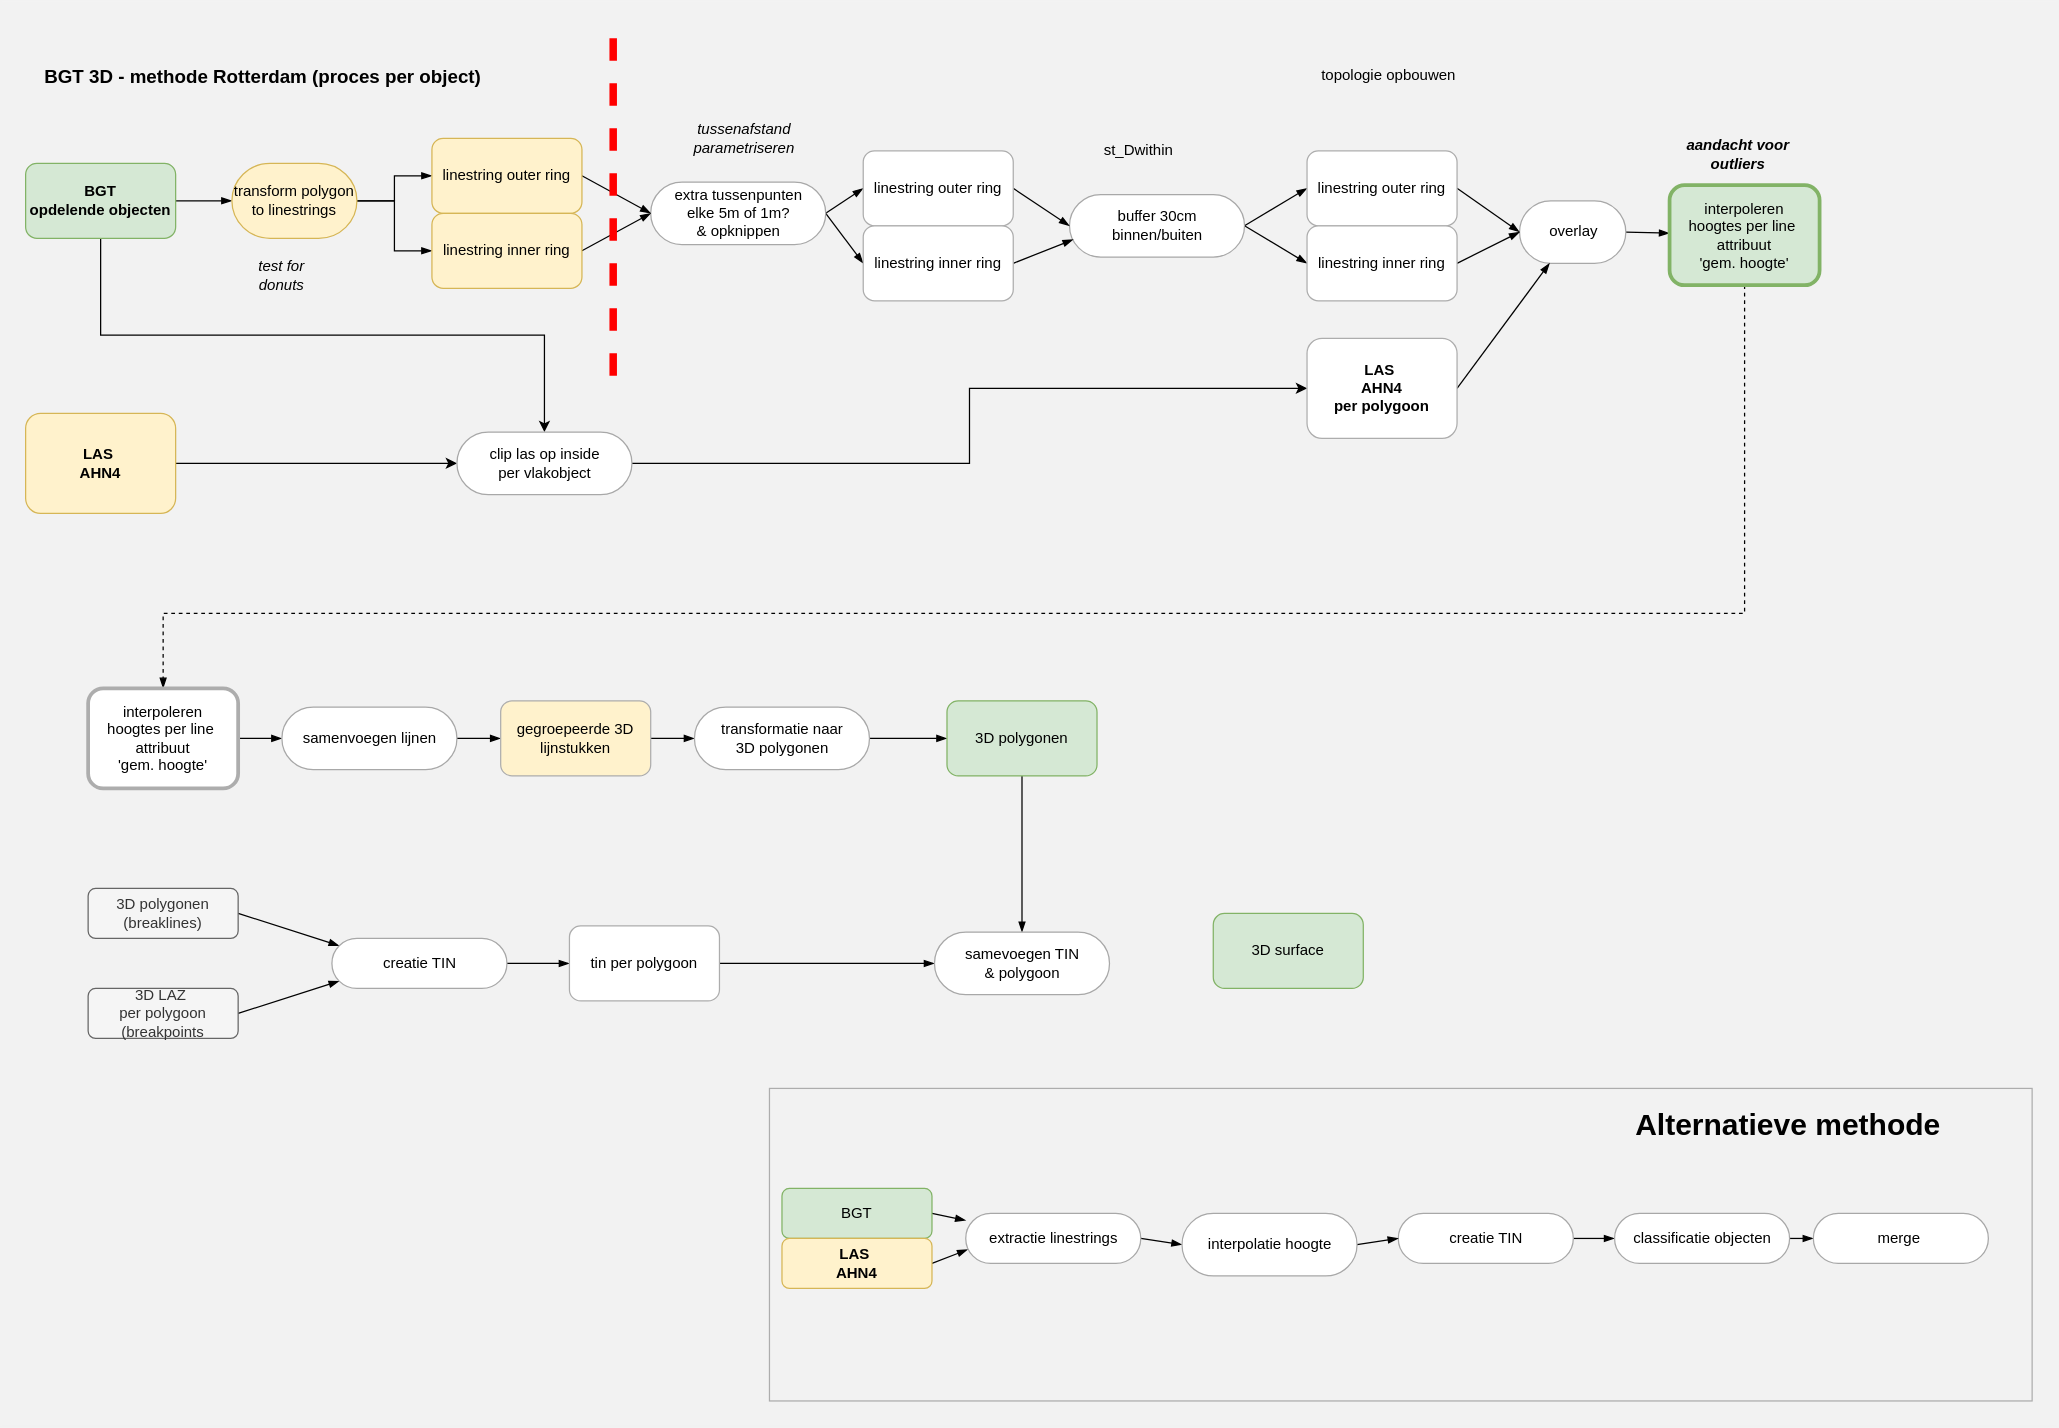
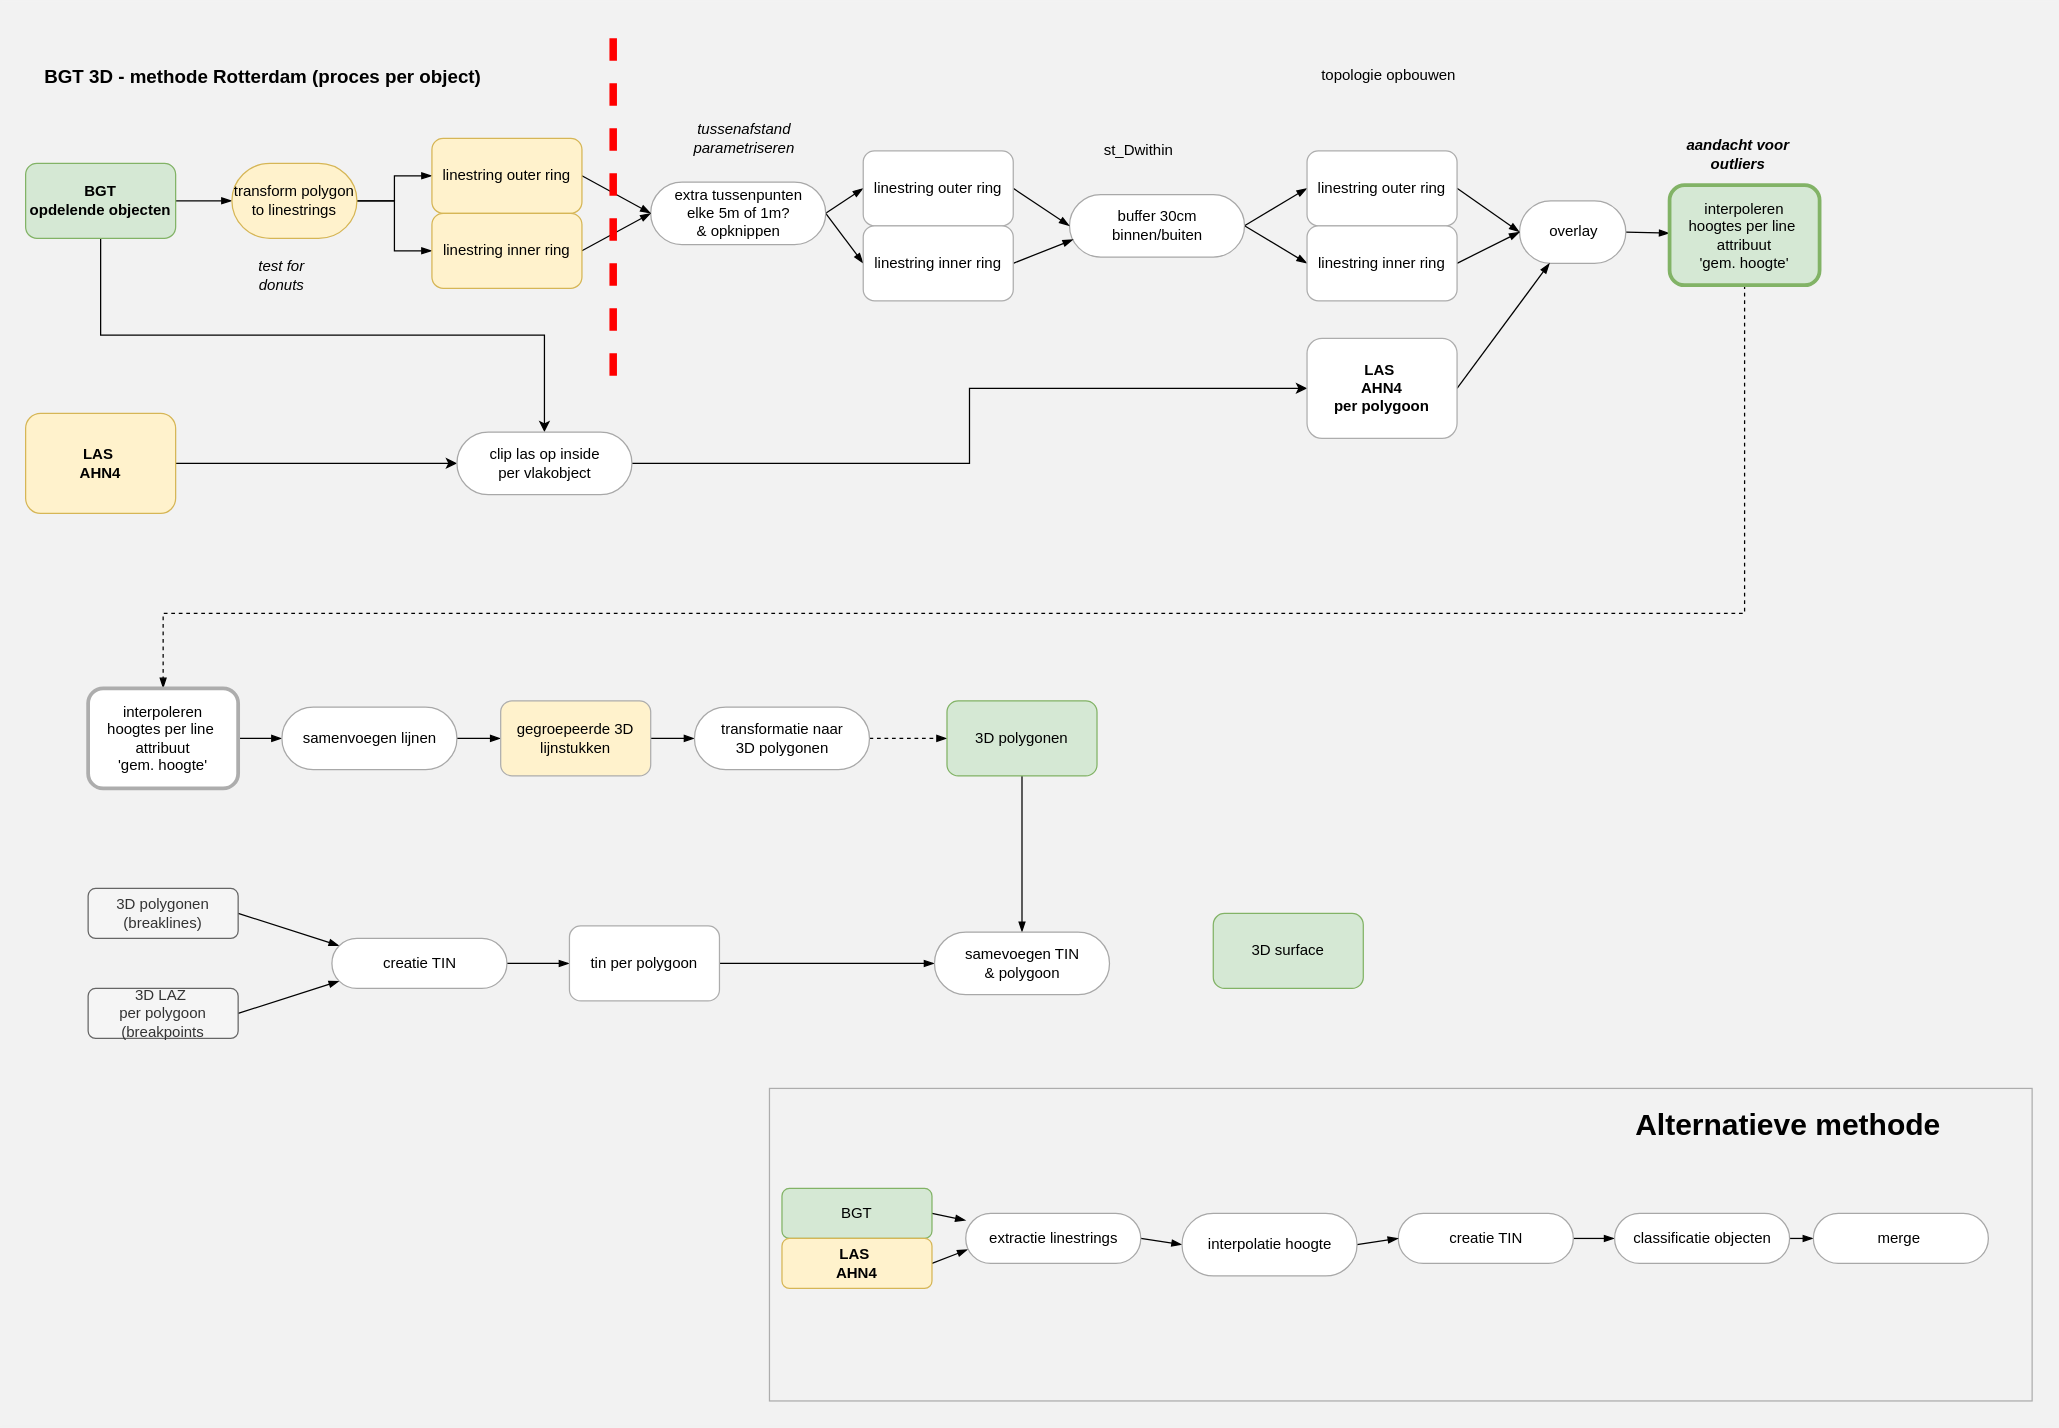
(904, 738) -> (904, 738)
